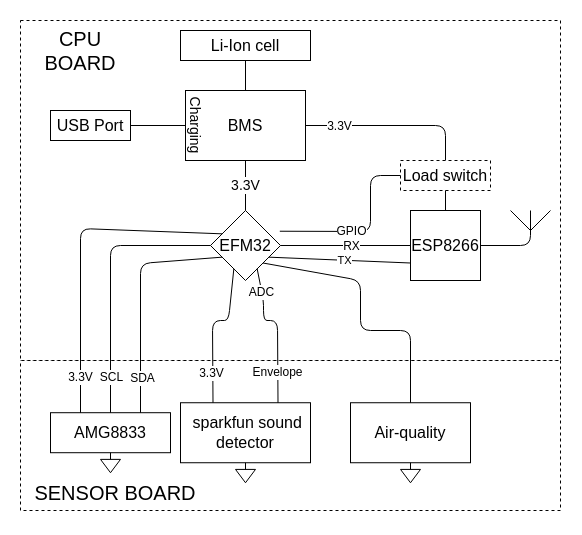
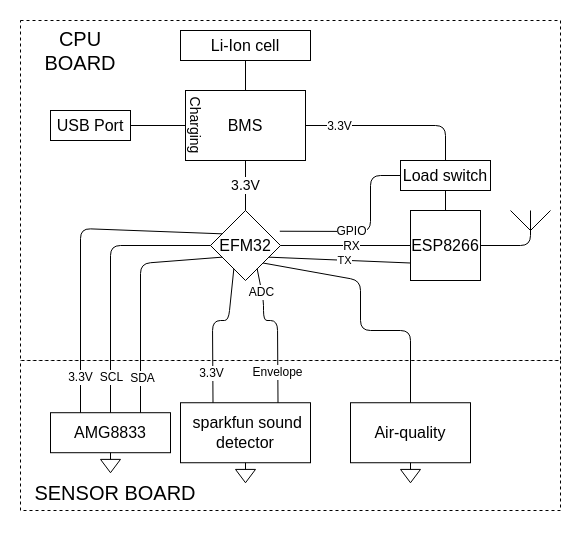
(446, 176) -> (446, 176)
